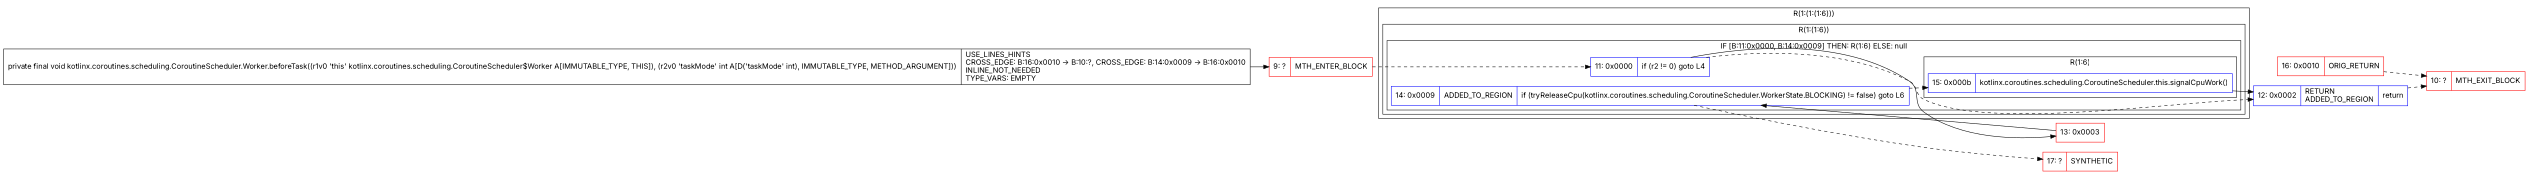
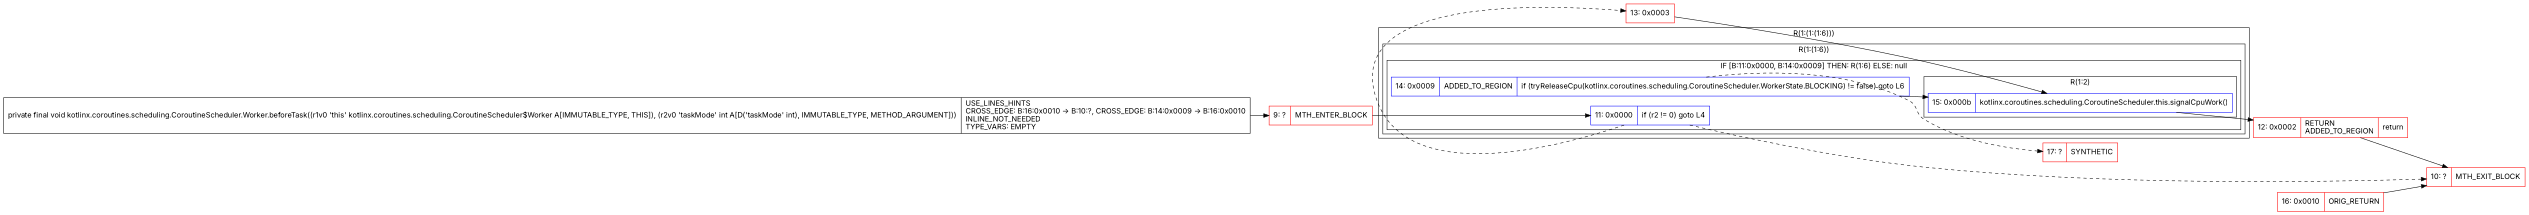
(2080, 63) -> (2080, 83)
(1875, 64) -> (1375, 85)
(1479, 67) -> (1479, 116)
(2403, 74) -> (2403, 190)
(2415, 87) -> (2401, 152)
(1919, 88) -> (1911, 97)
(2331, 96) -> (2331, 128)
(1943, 105) -> (2053, 177)
(1955, 122) -> (1860, 48)
